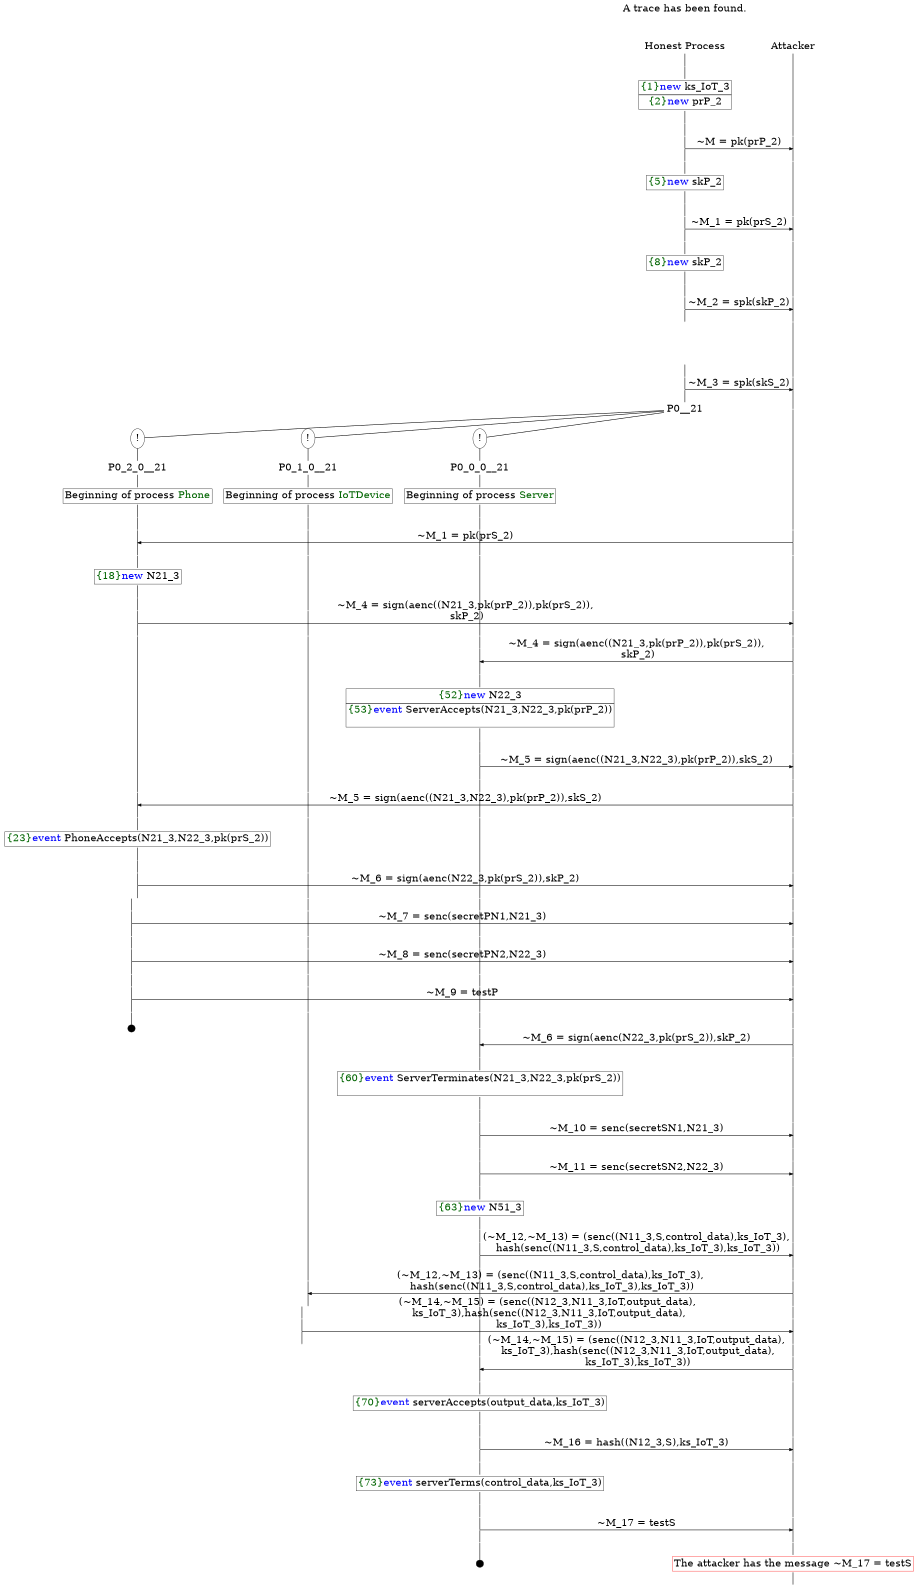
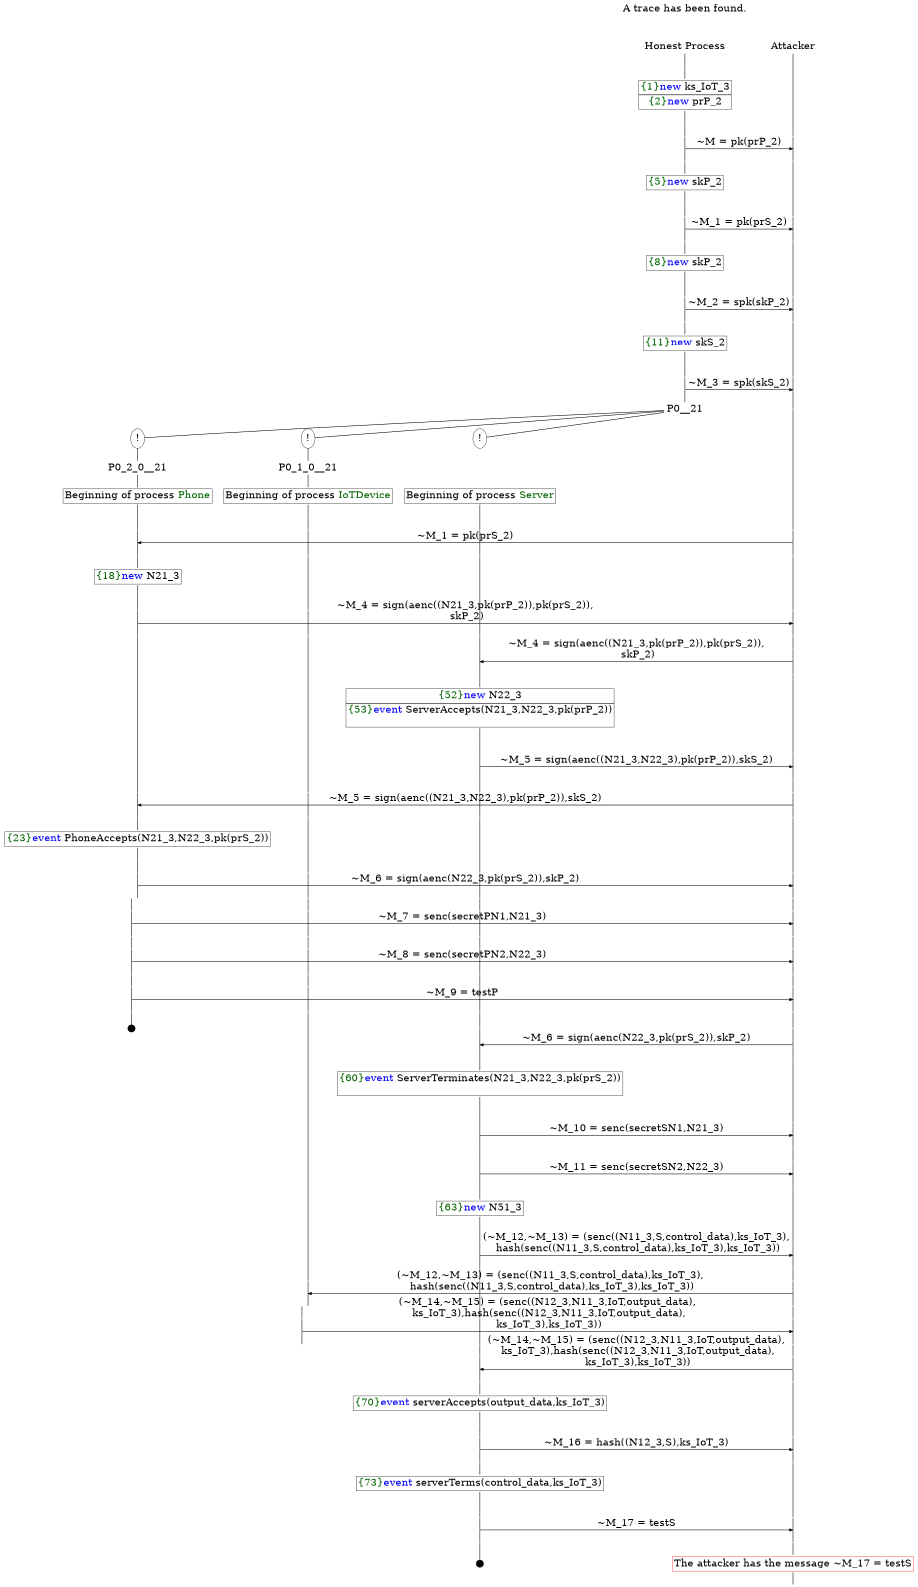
none -> (685, 343)
(480, 468) -> none
